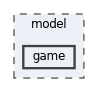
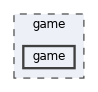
(49, 25) -> (49, 25)
